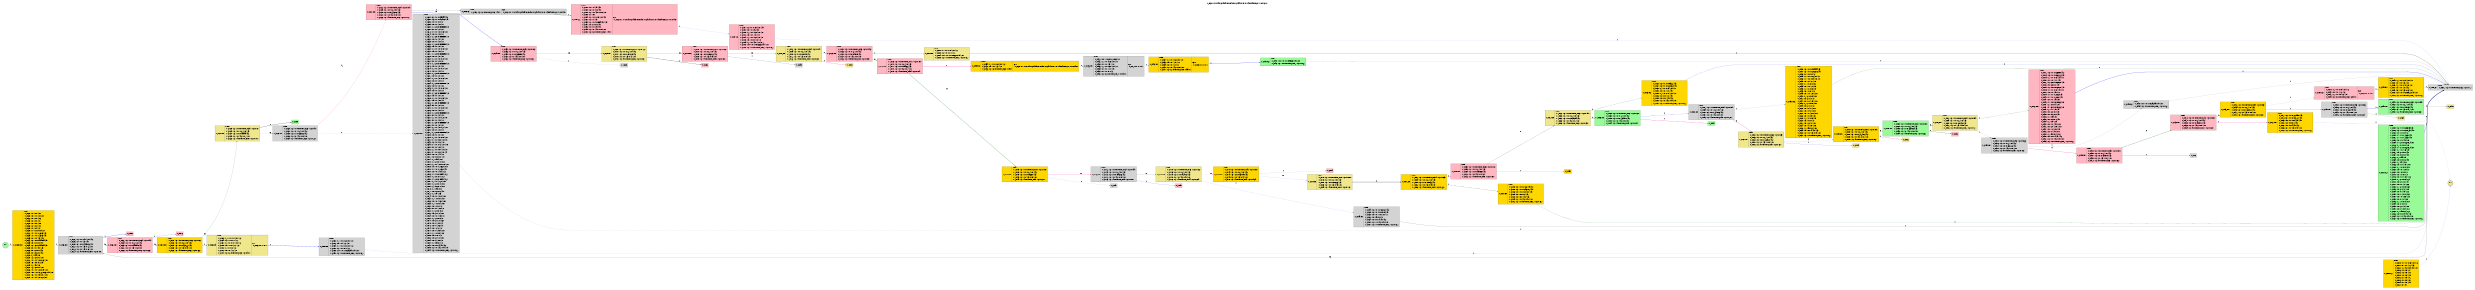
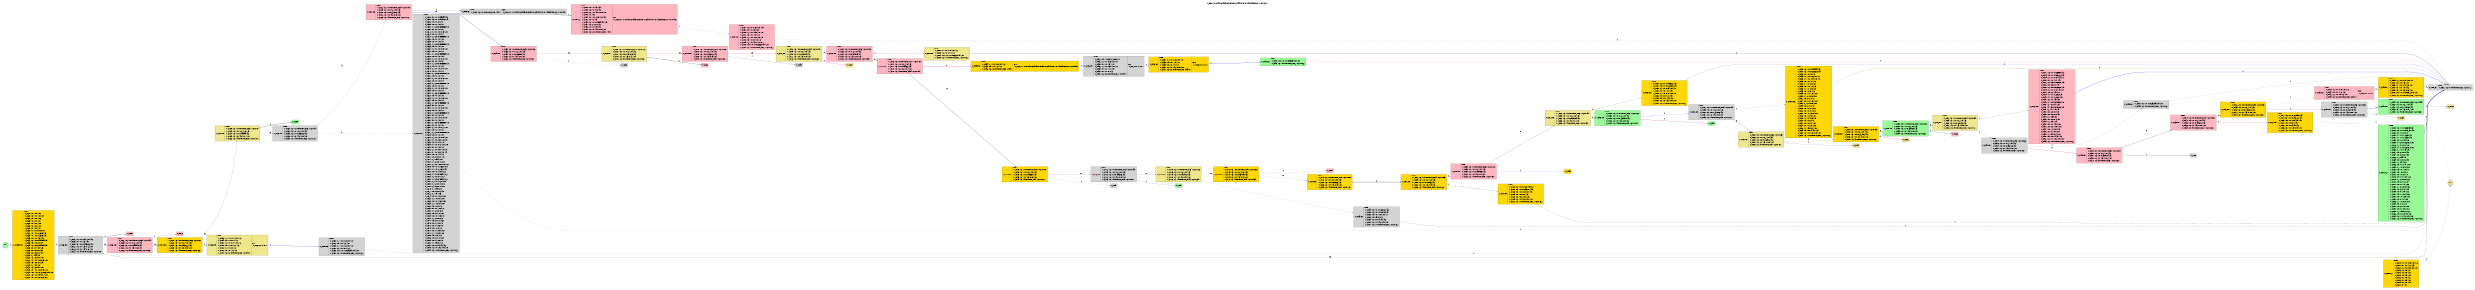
(1330, 182) -> (1330, 182)
(1179, 186) -> (1179, 186)
